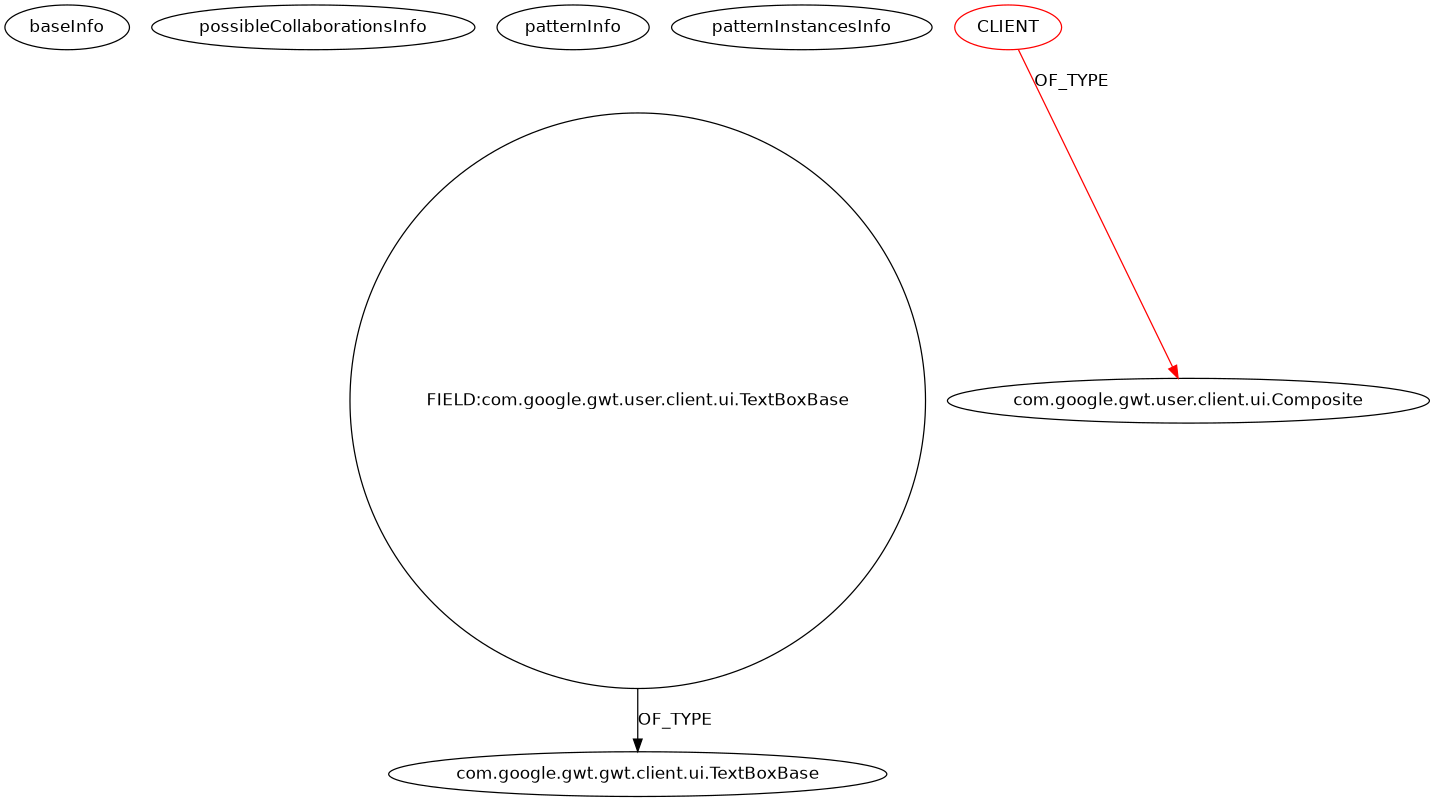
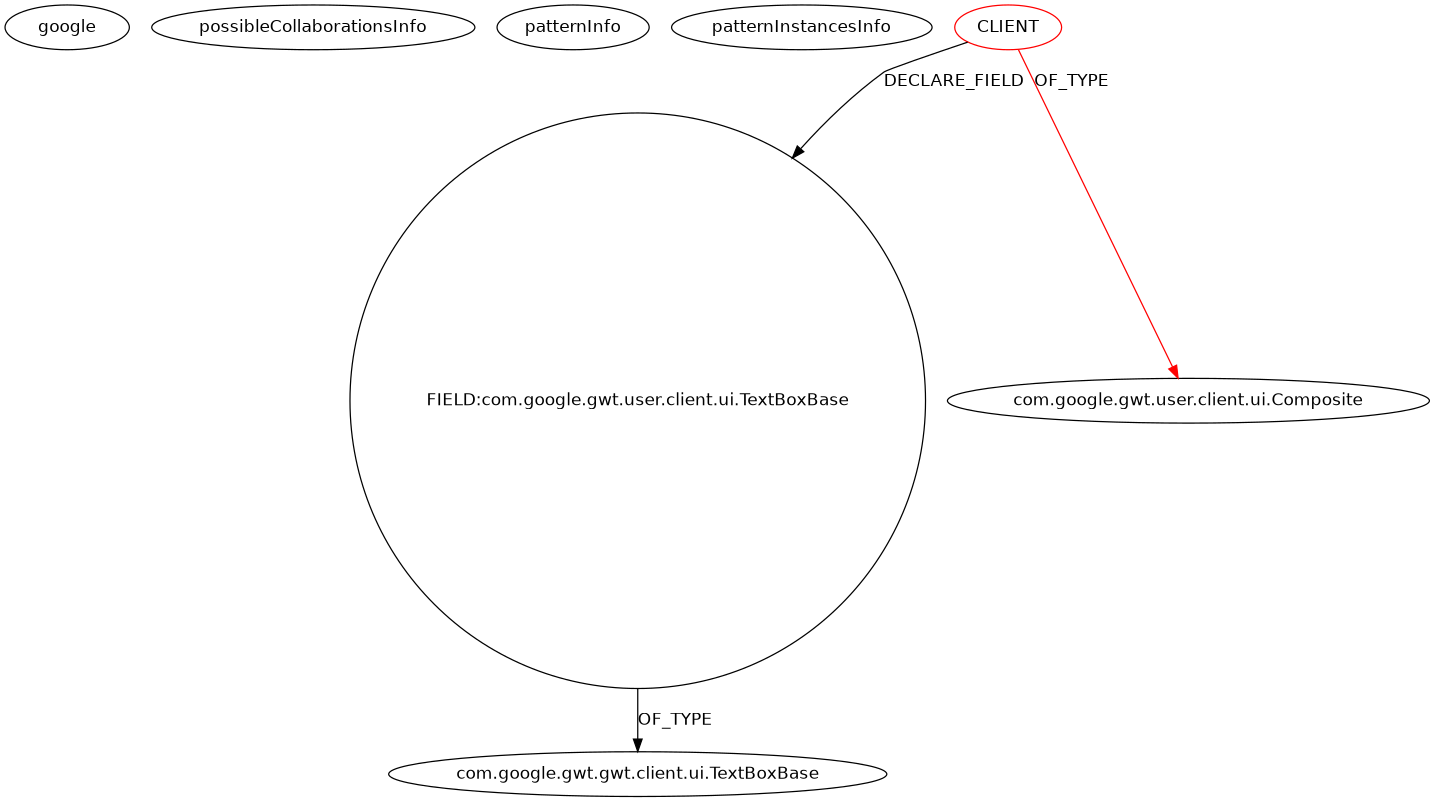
(67, 27) -> (67, 27)
none -> (874, 79)
